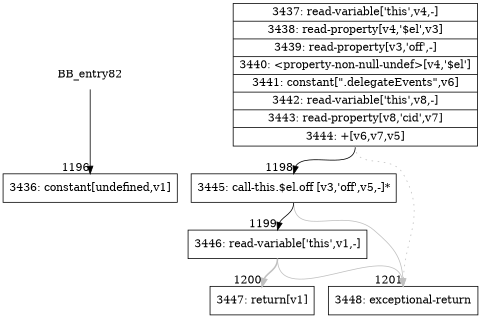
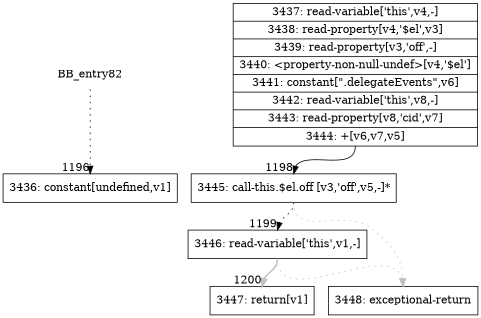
(90, 128) -> (90, 128)
(412, 196) -> none
(289, 214) -> (289, 214)
(358, 223) -> (358, 223)
(336, 273) -> (336, 273)
